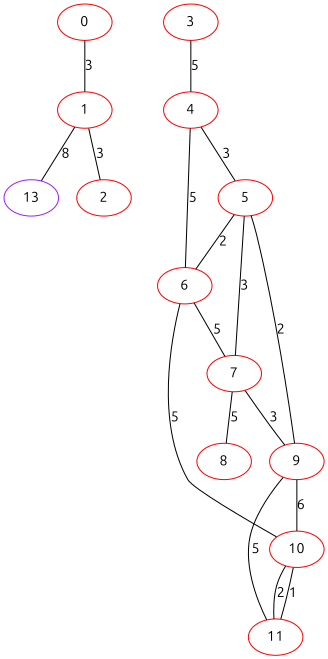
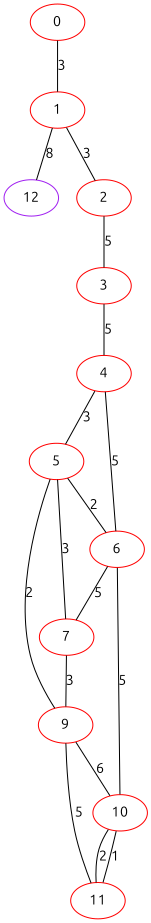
(31, 198) -> (31, 198)
none -> (104, 242)
(224, 461) -> none
